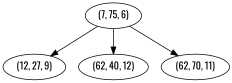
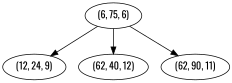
(113, 16) -> (113, 16)
(34, 67) -> (34, 67)
(195, 67) -> (195, 67)
